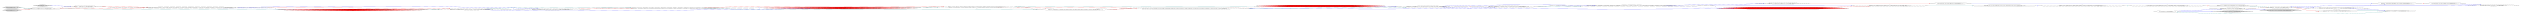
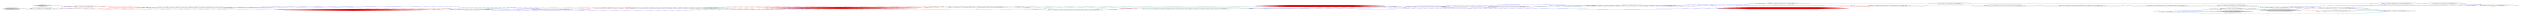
(12, 10) -> none
